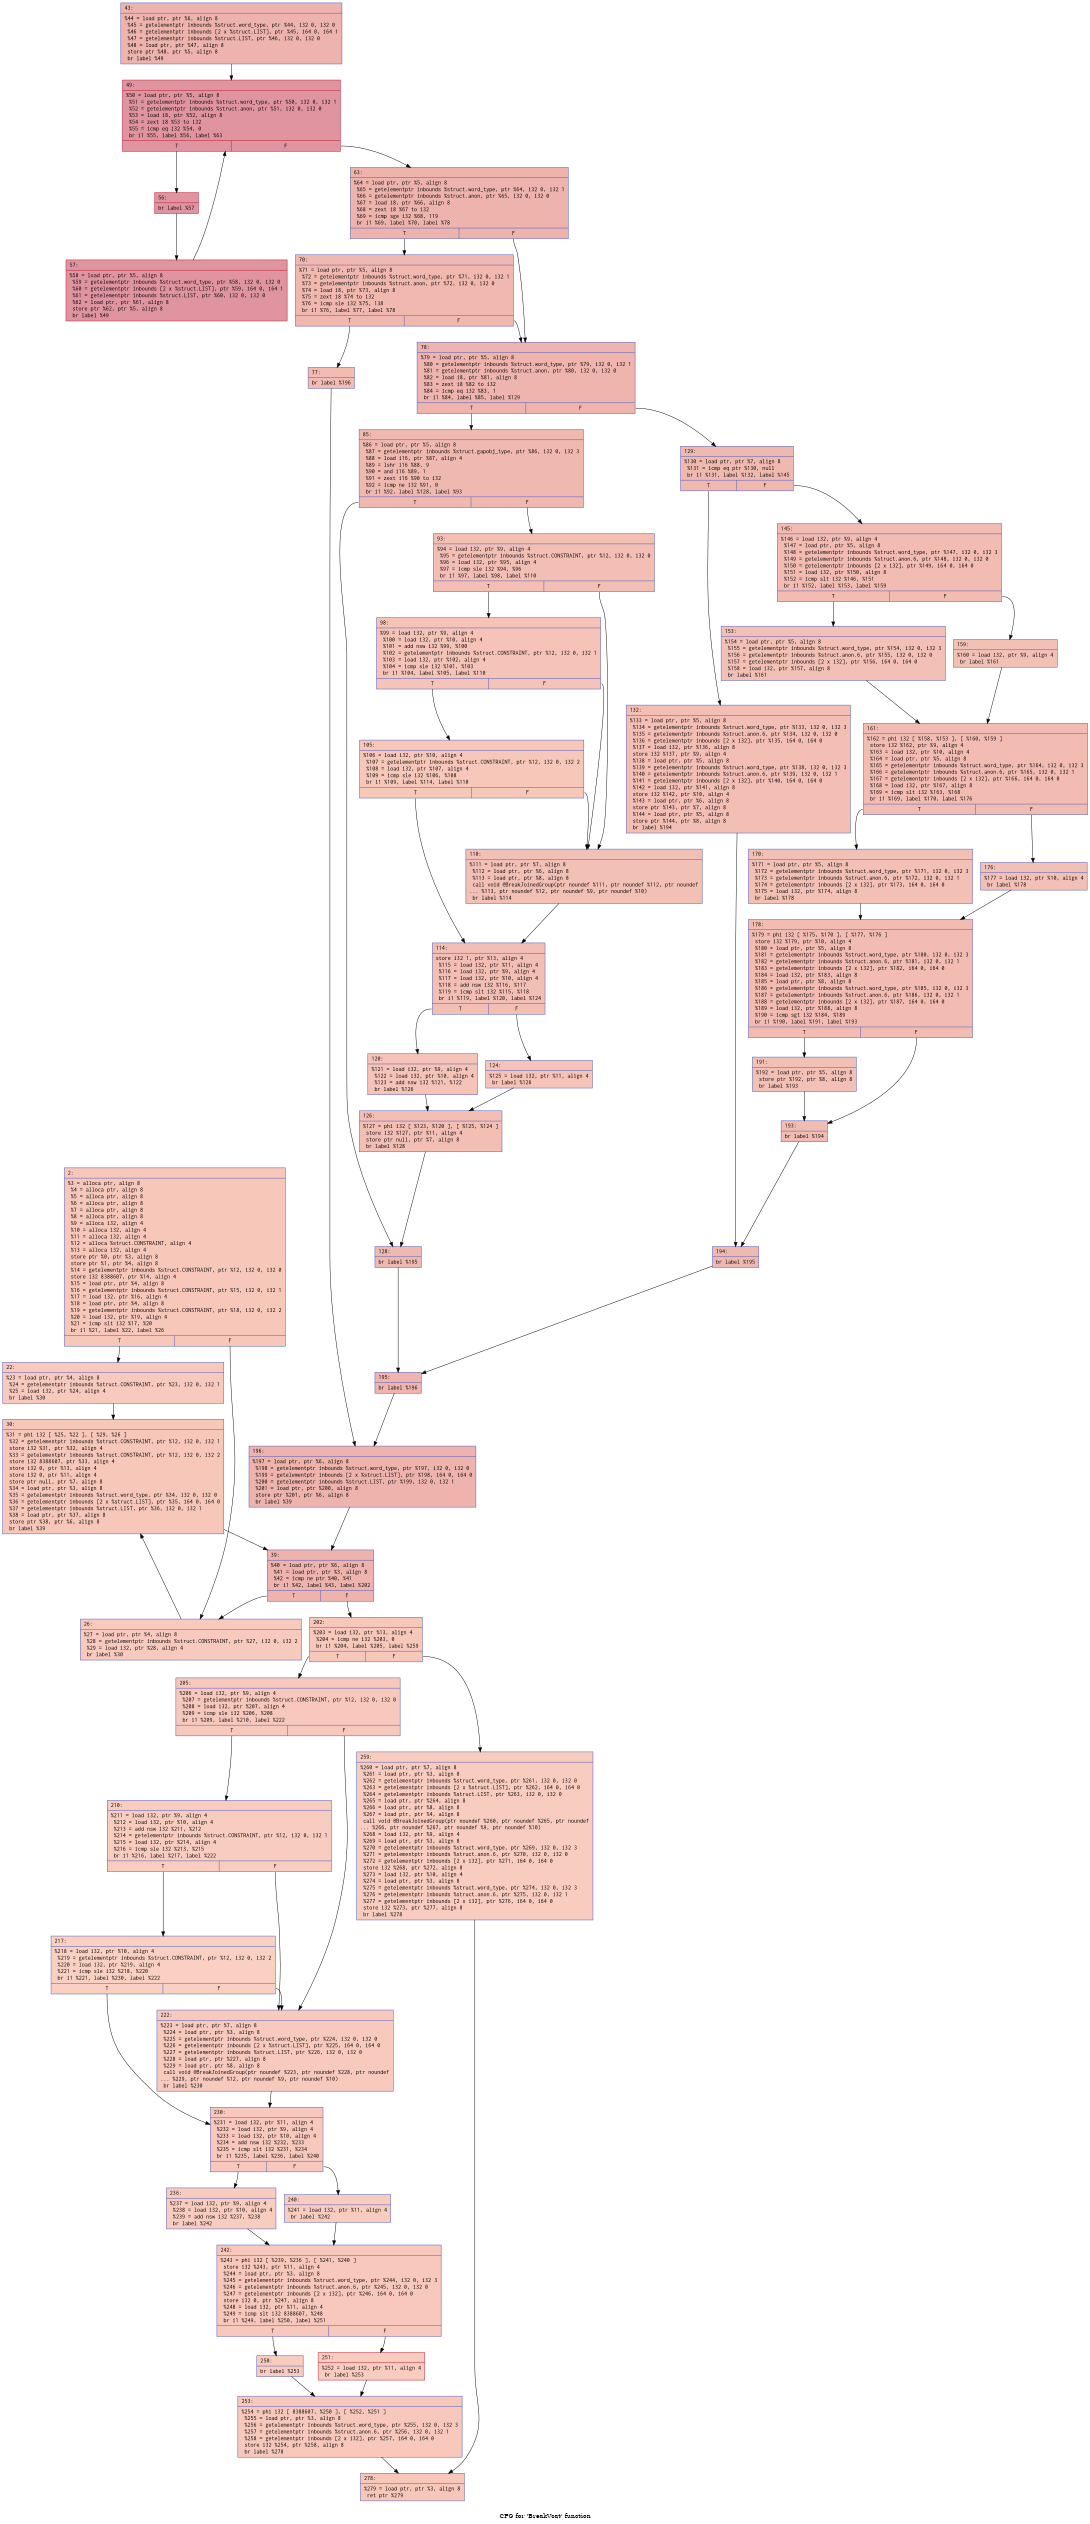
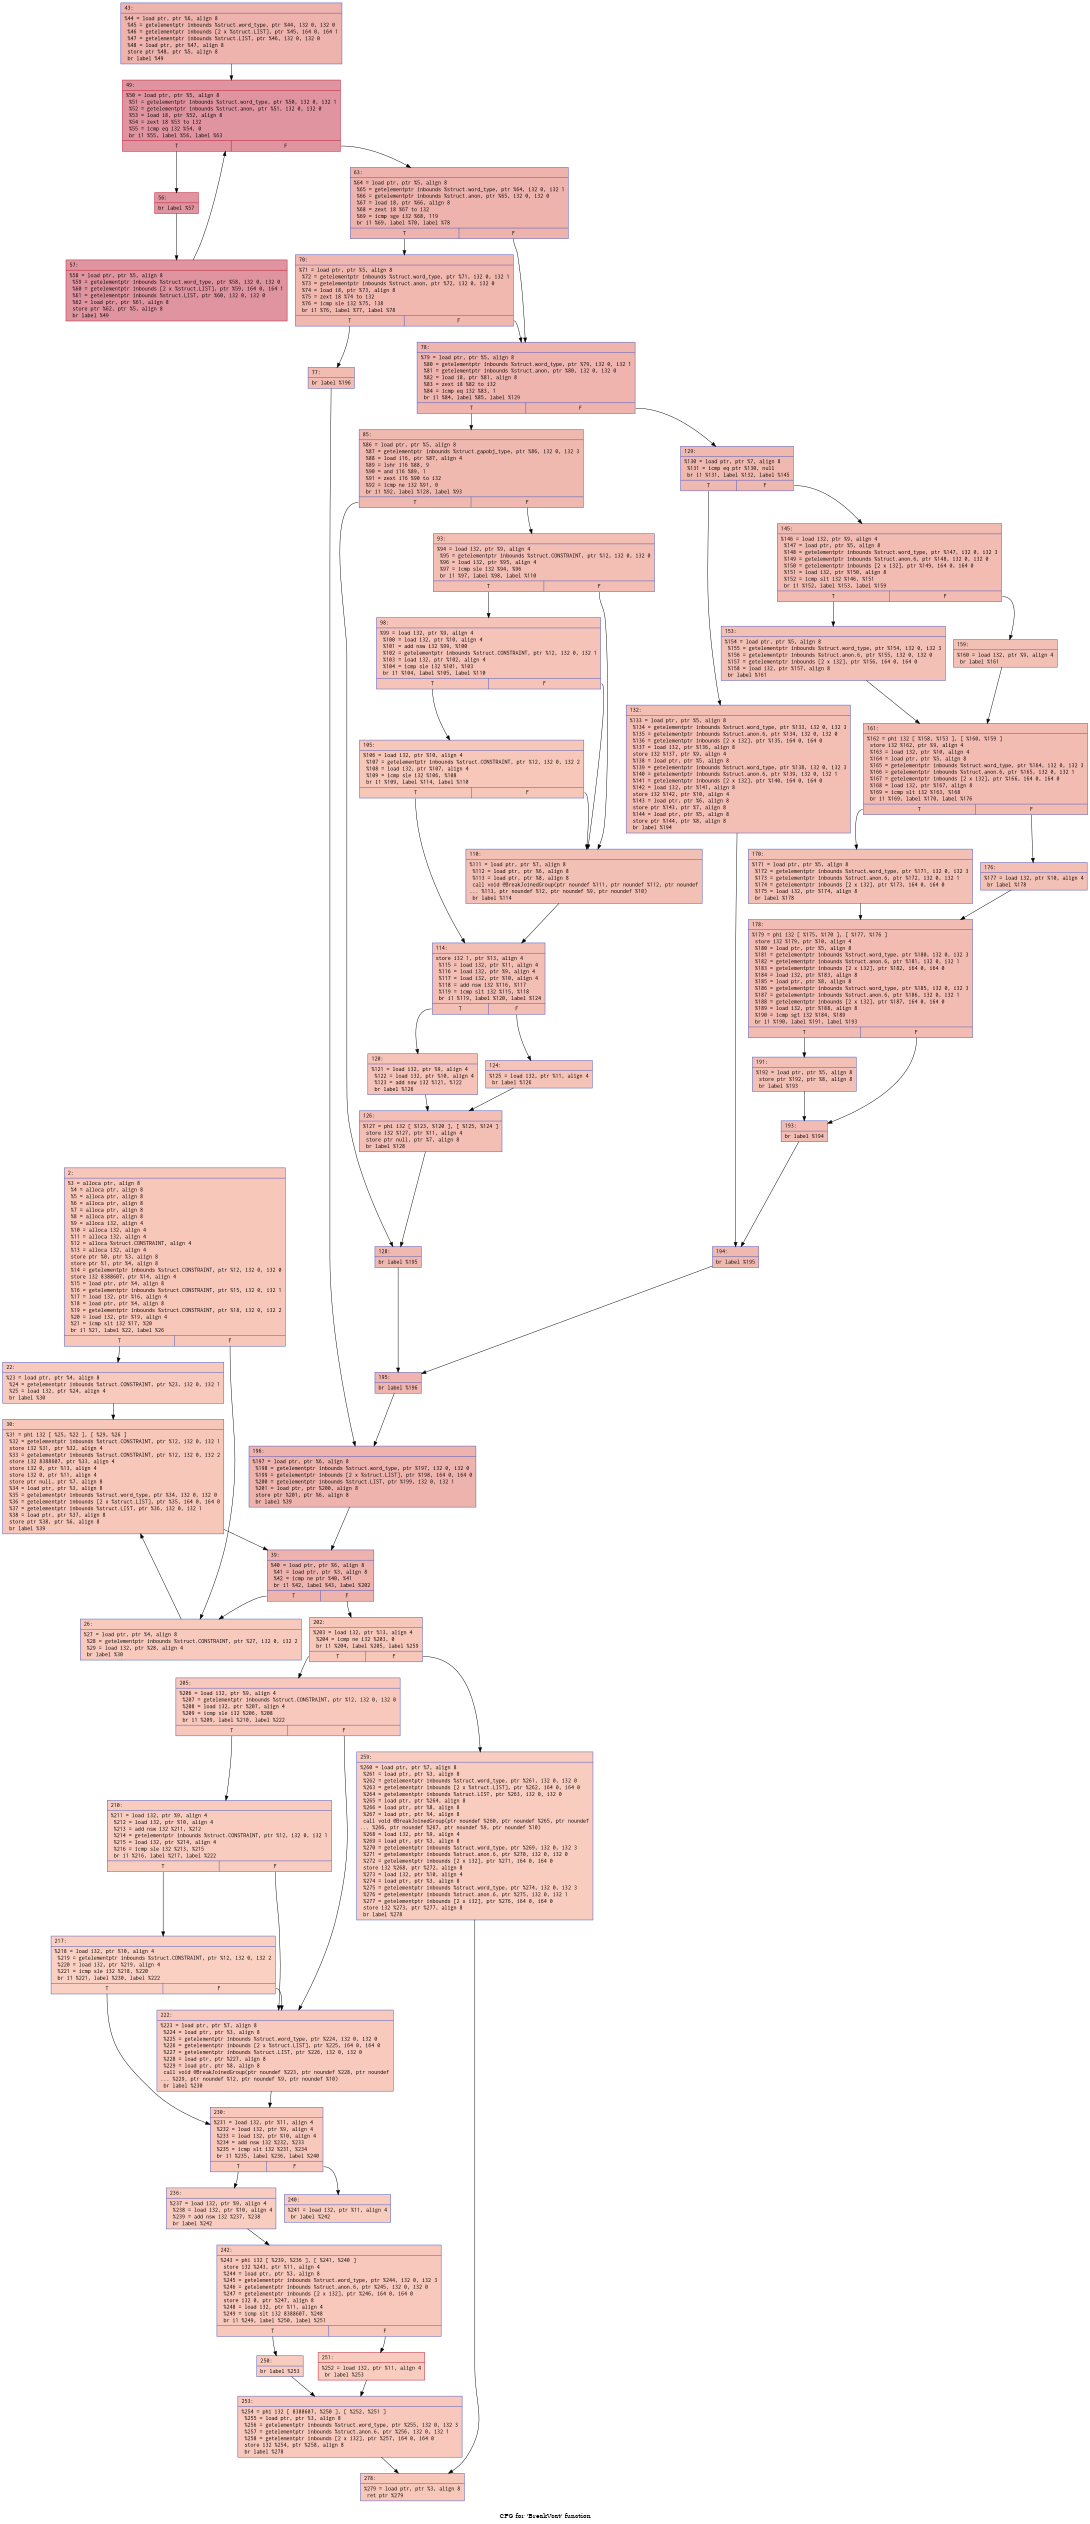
(335, 2231) -> none
